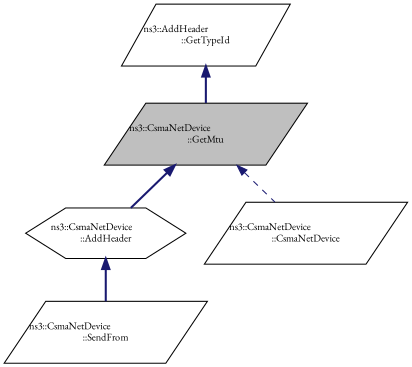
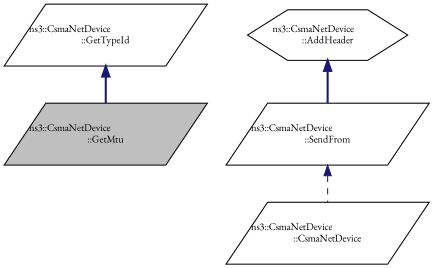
(206, 35) -> (106, 35)
(260, 187) -> (328, 189)
(149, 190) -> none
